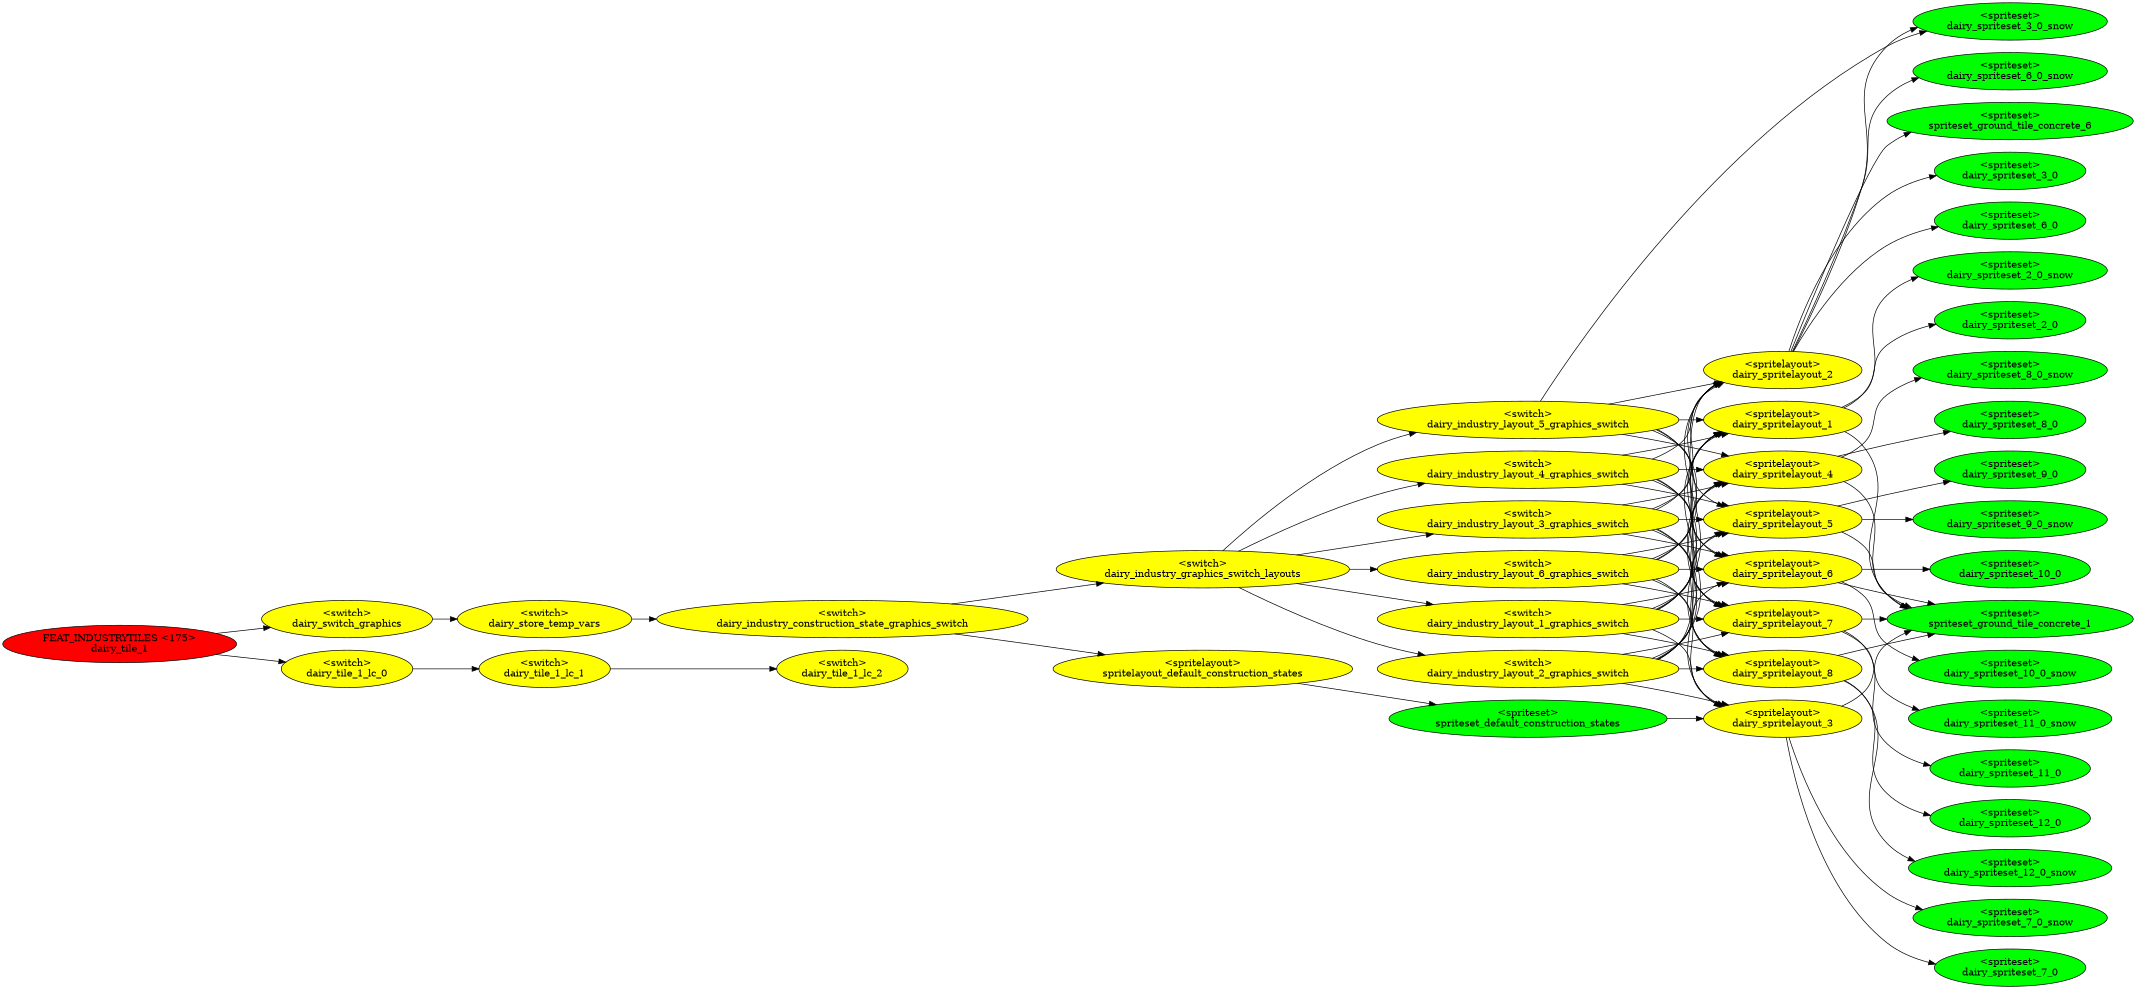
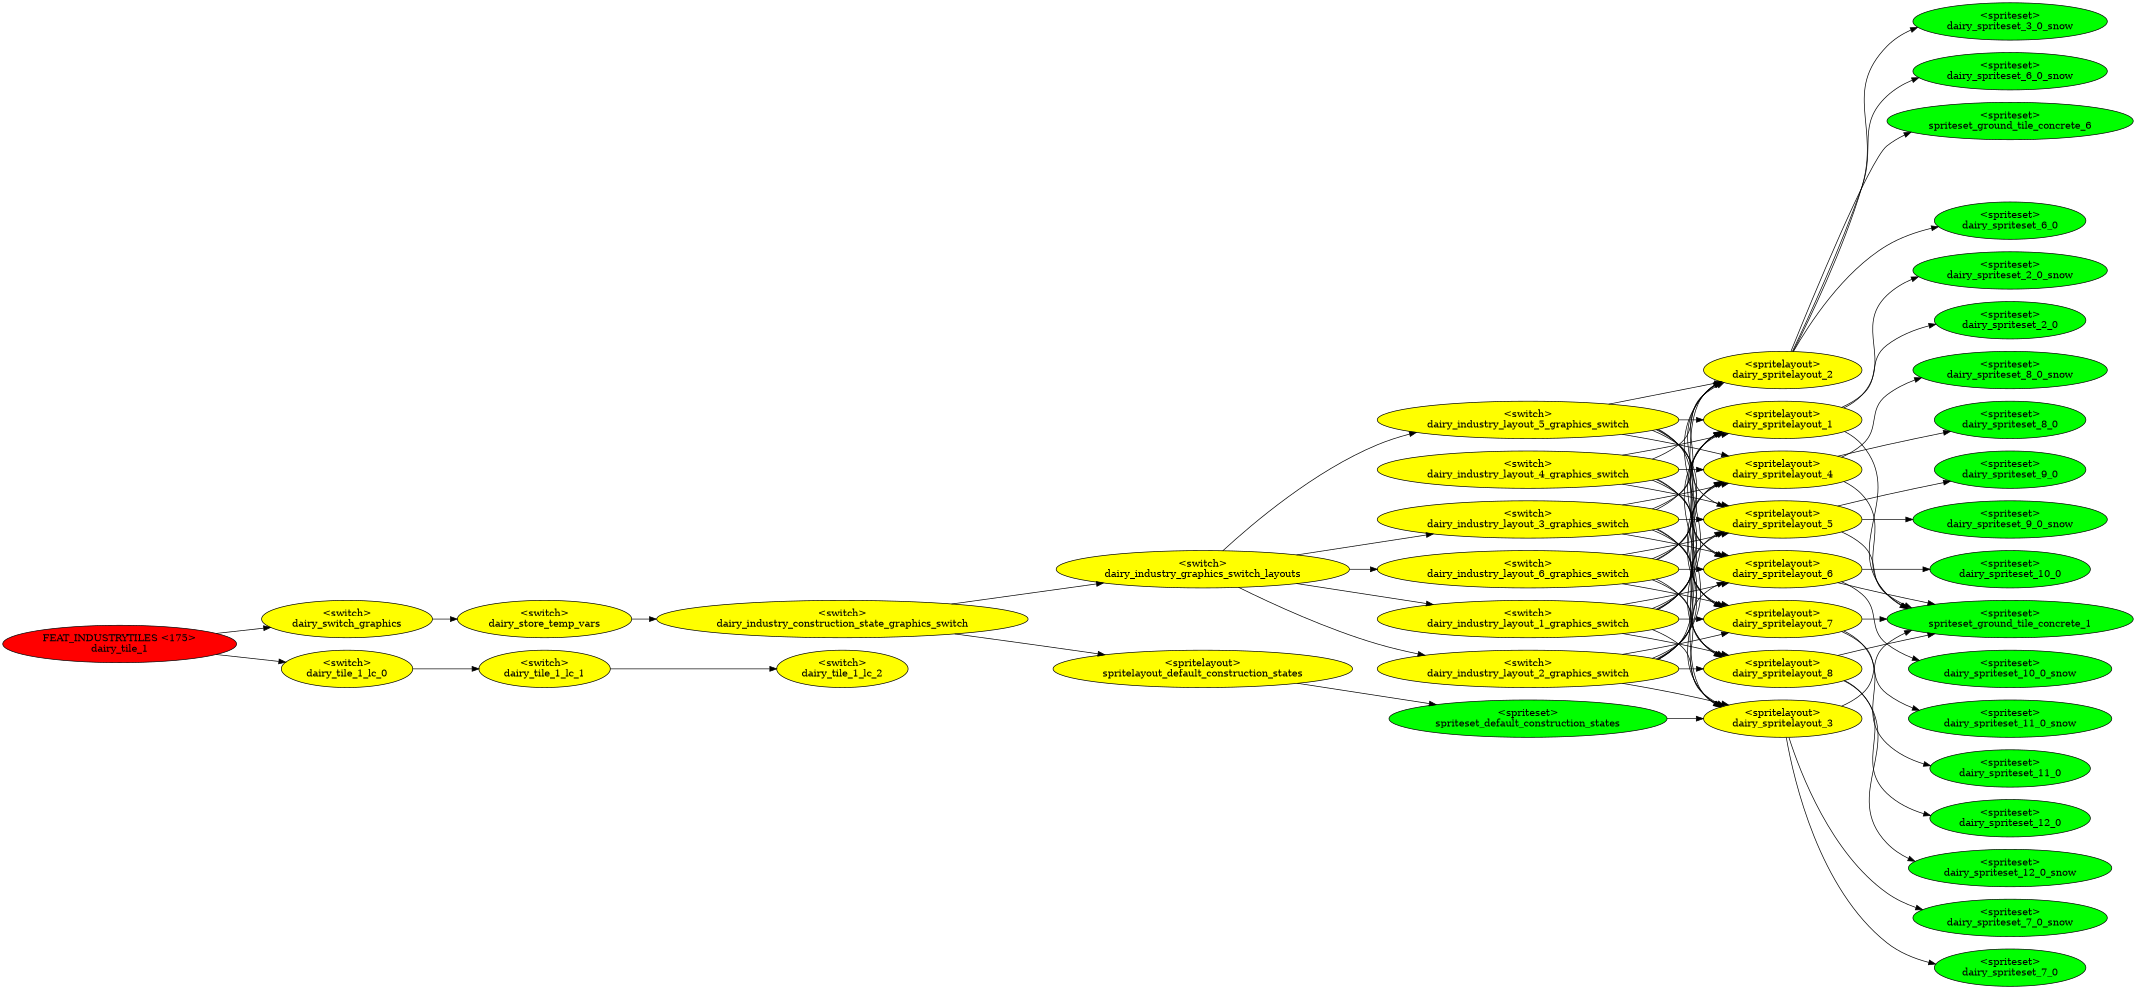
(2010, 171) -> none
(1706, 191) -> (1692, 564)
(1326, 512) -> none
